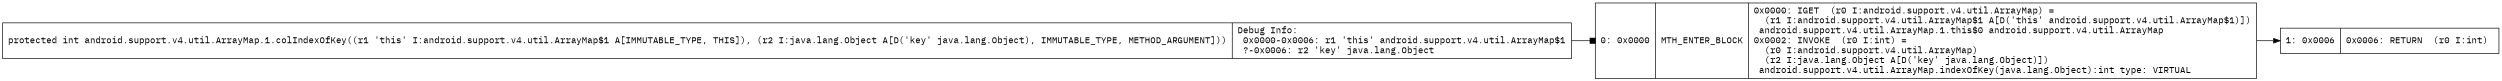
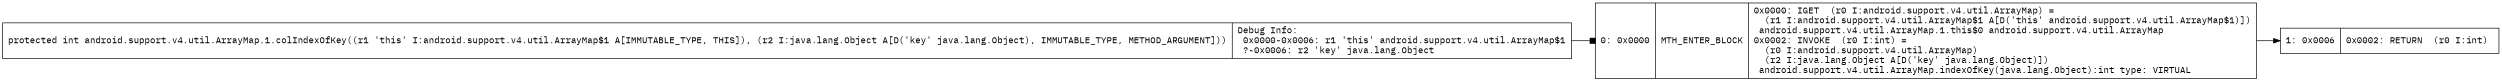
(2420, 40) -> (2420, 40)
